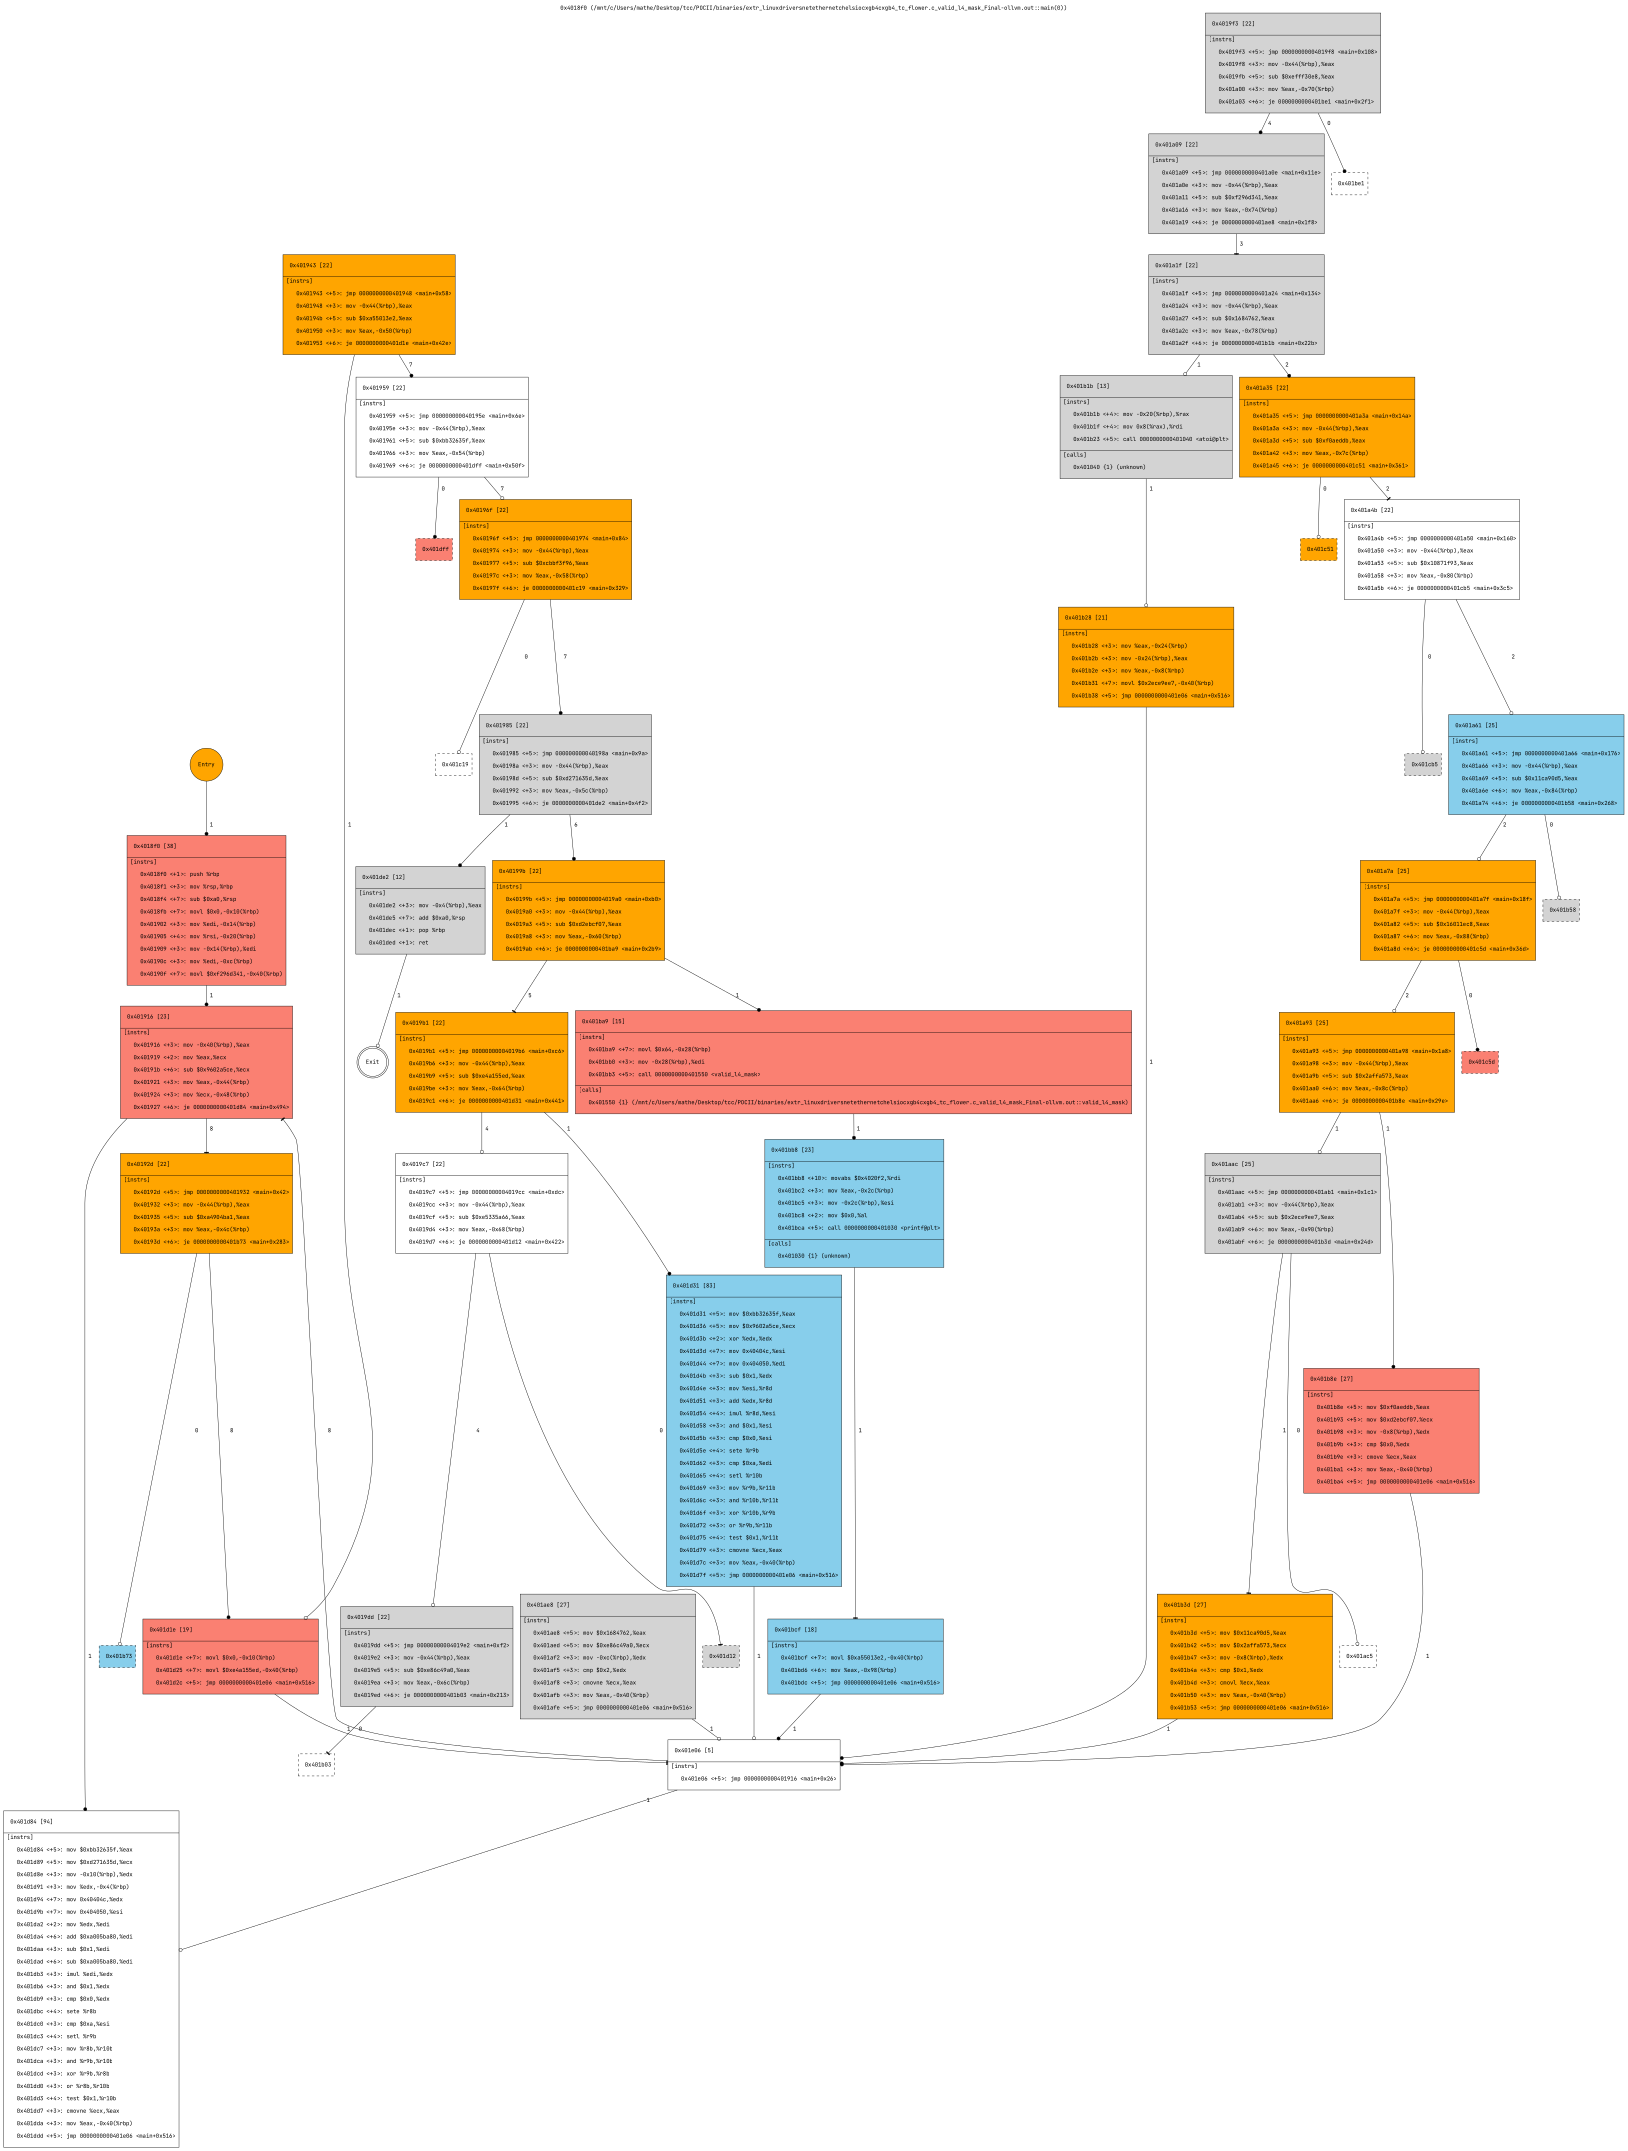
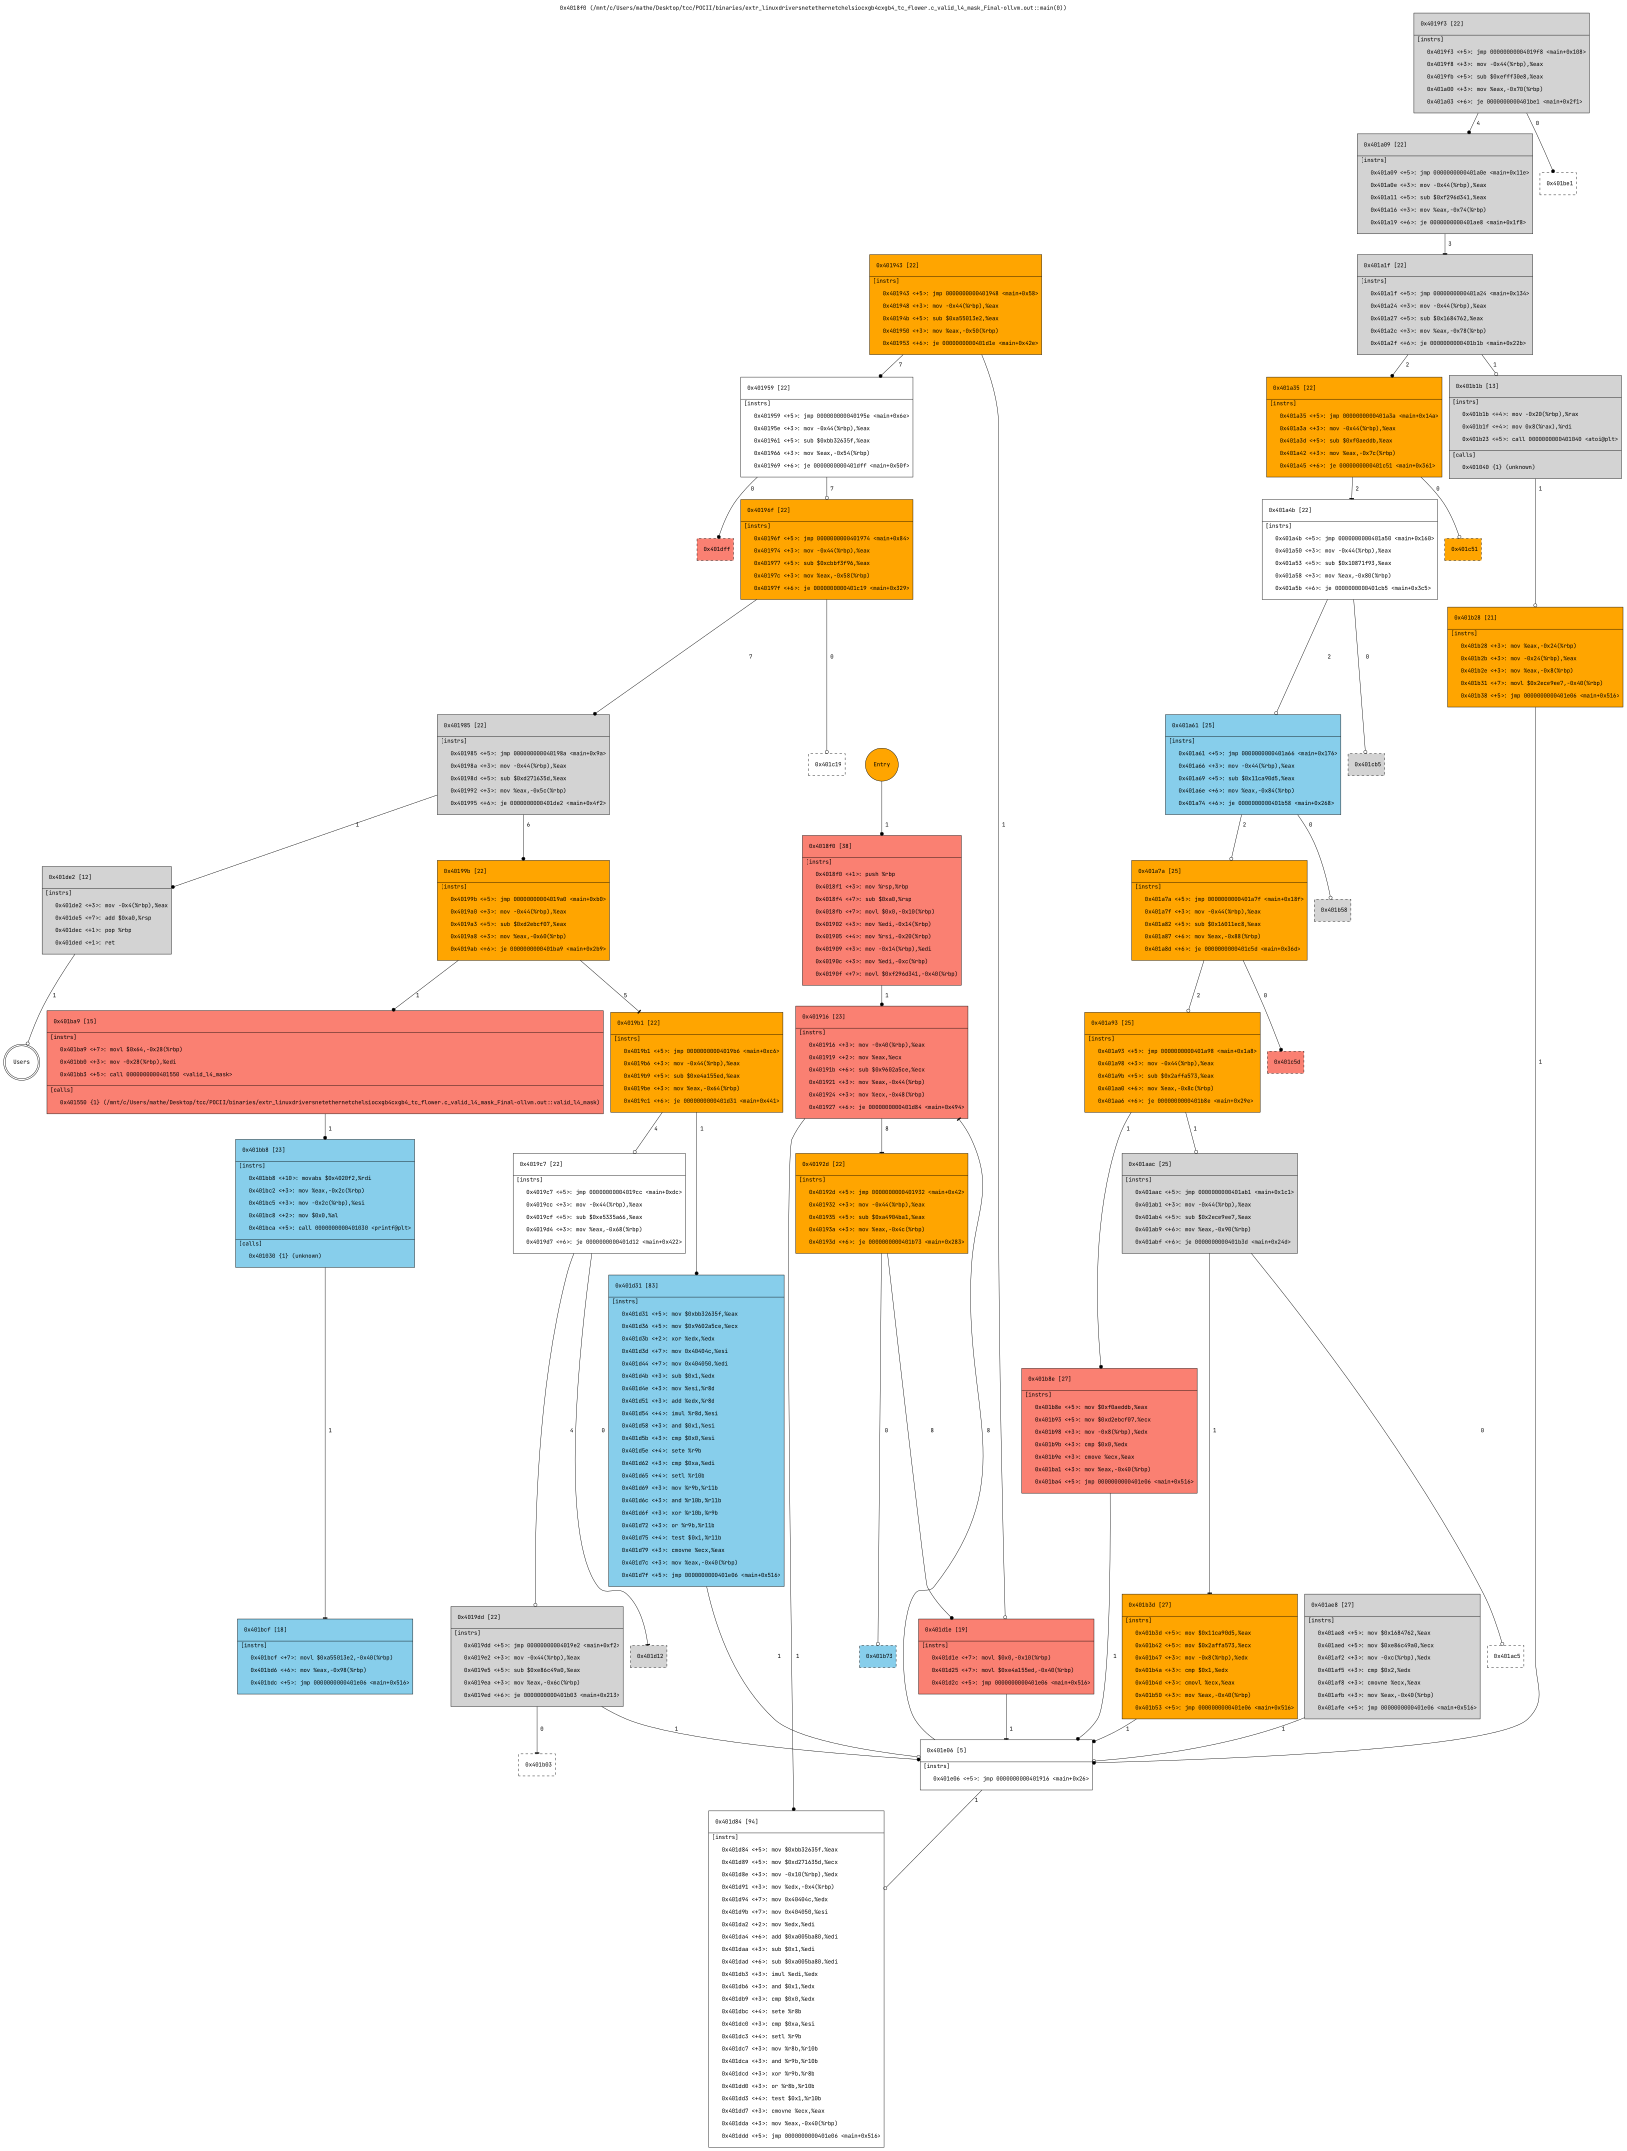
(373, 1062) -> (22, 1062)
(800, 1716) -> (757, 1745)
